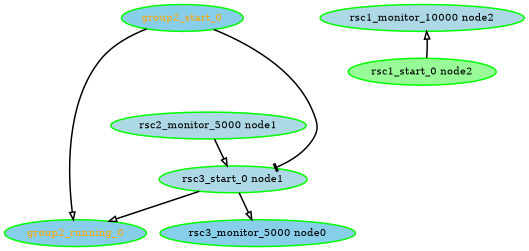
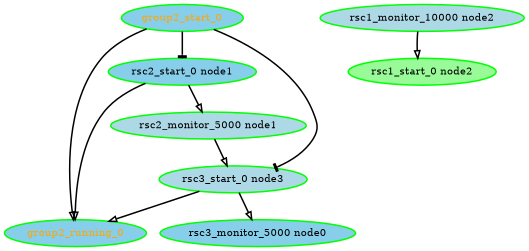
(427, 49) -> (417, 41)
none -> (182, 72)
(233, 179) -> (233, 179)
